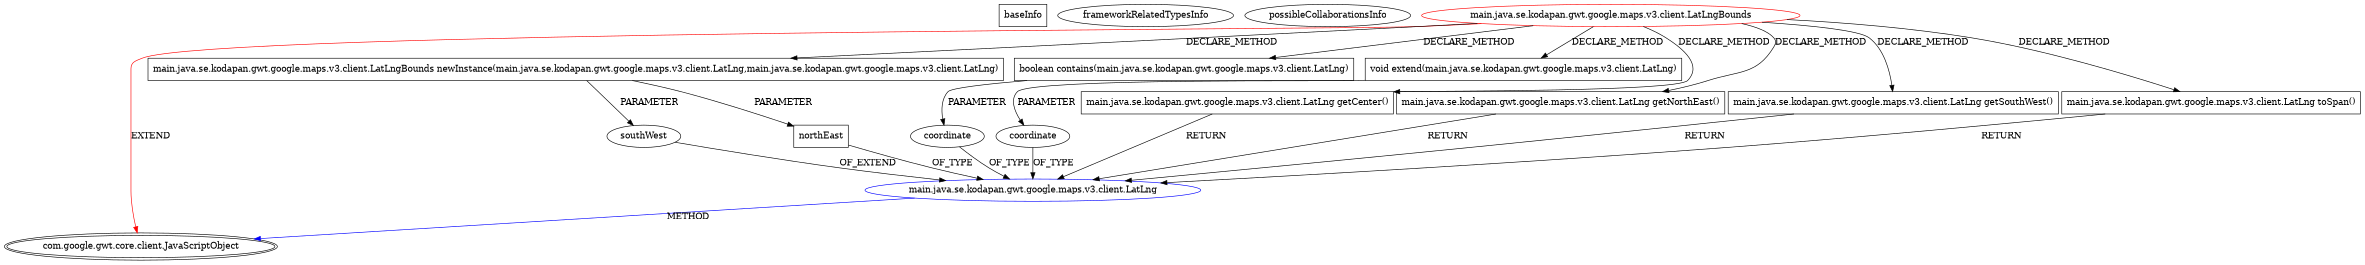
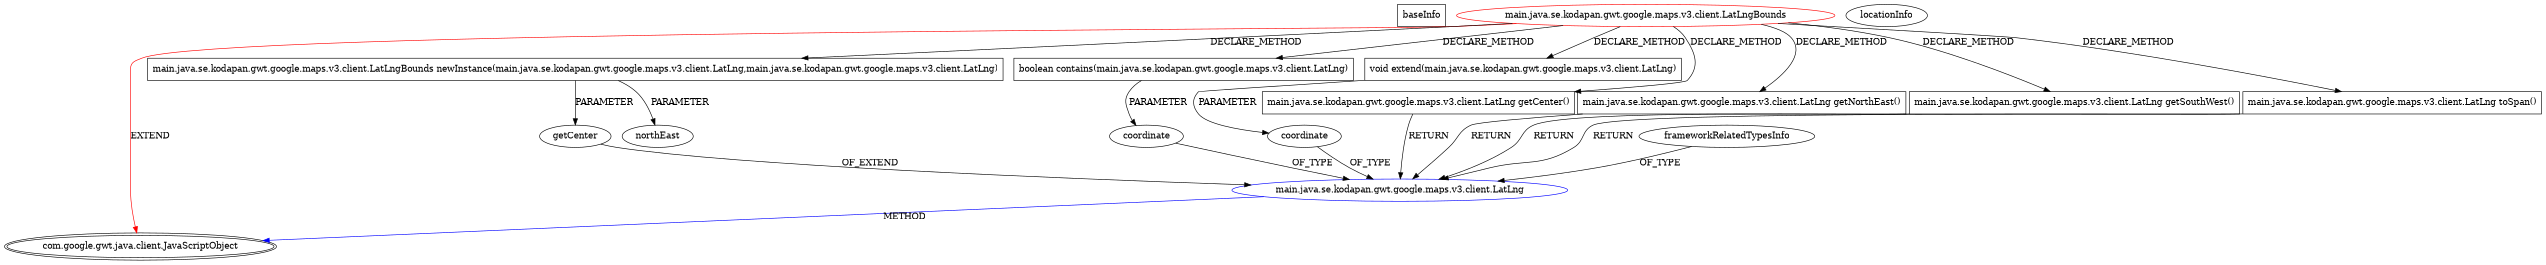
(1328, 15) -> none
none -> (1887, 15)
(644, 136) -> (575, 136)
(821, 136) -> (658, 136)
(912, 163) -> (1599, 167)
(141, 247) -> (140, 247)
